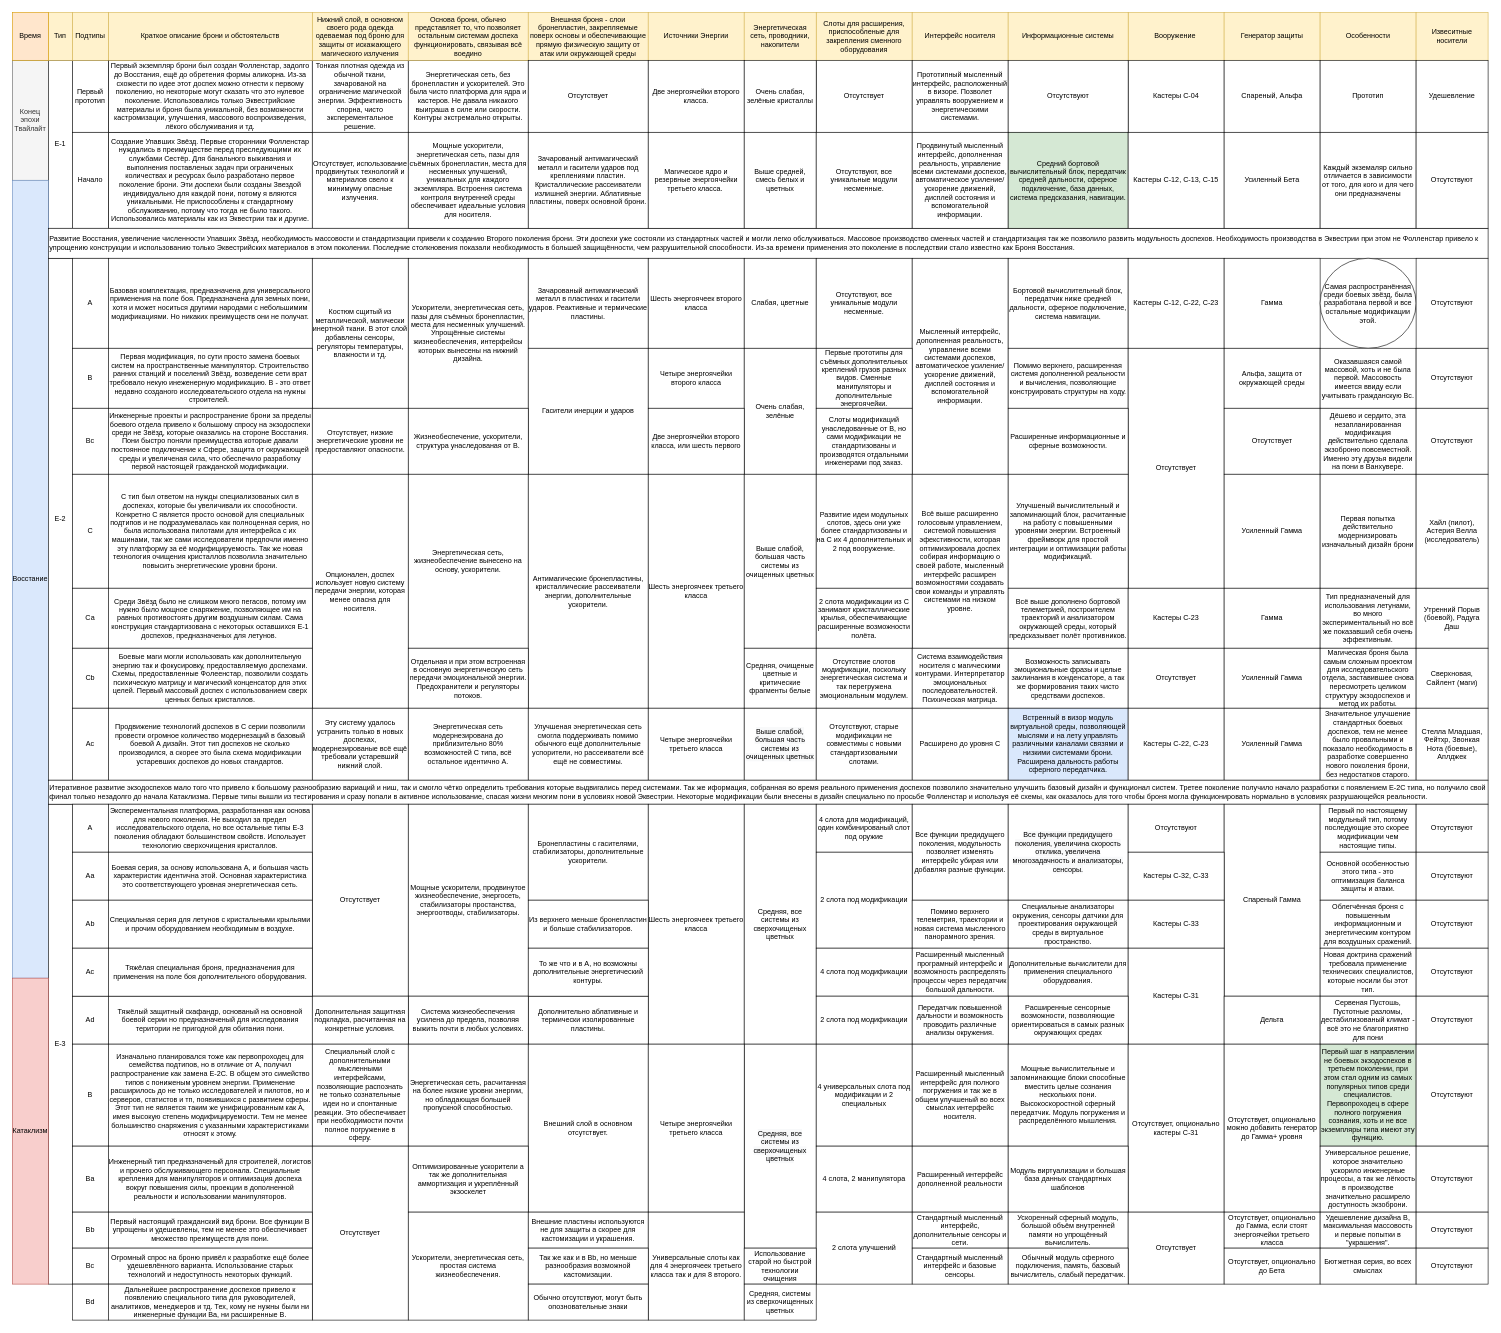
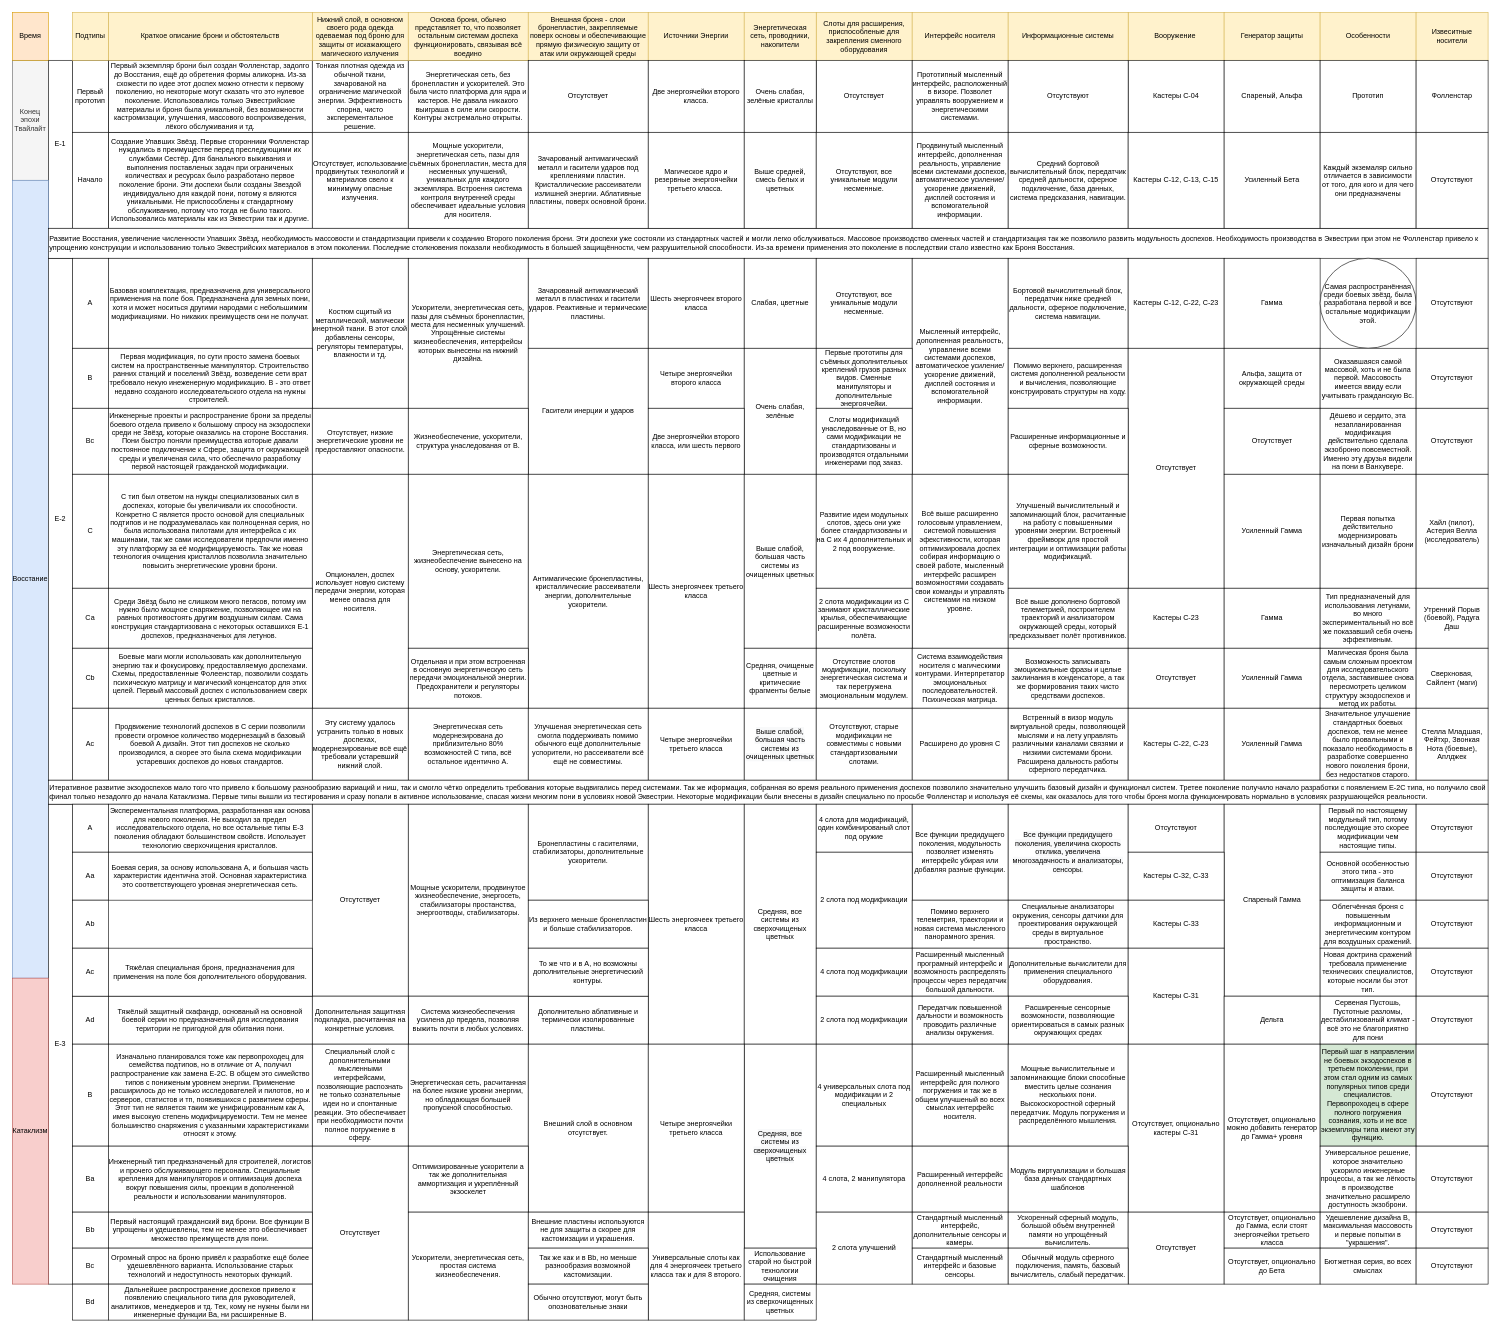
(60, 36) -> none
(1452, 96) -> (1452, 96)
(1068, 180) -> (1068, 180)
(1068, 744) -> (1068, 744)
(210, 924) -> none
(960, 1230) -> (960, 1230)
